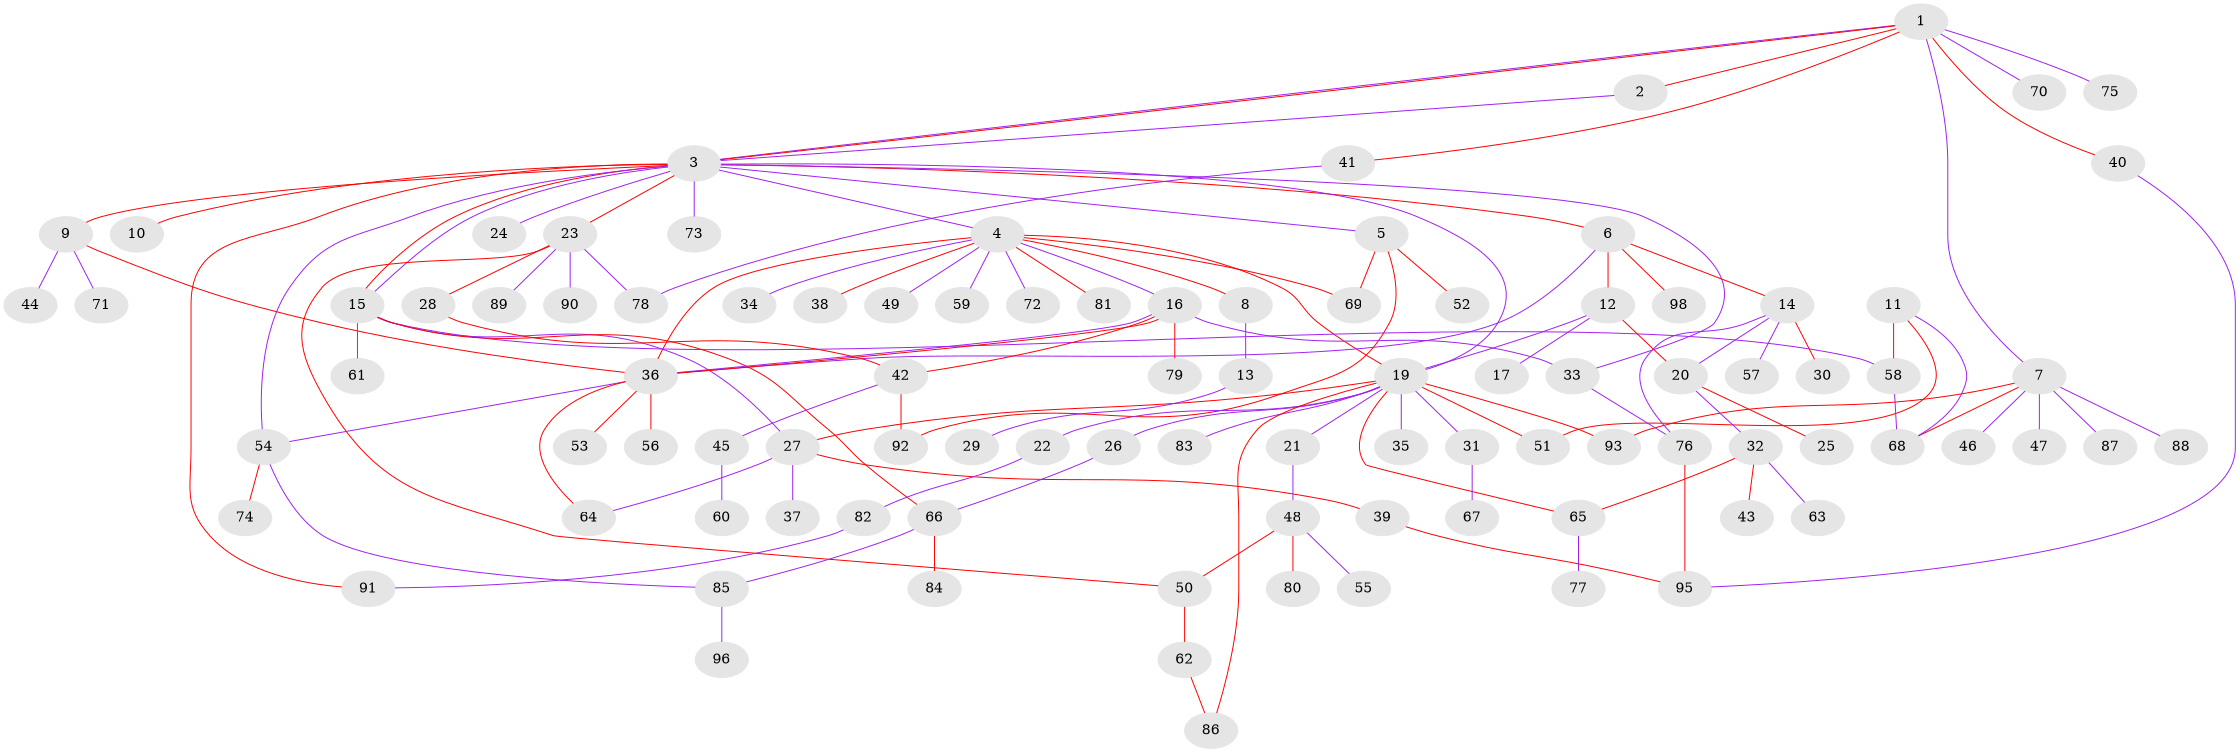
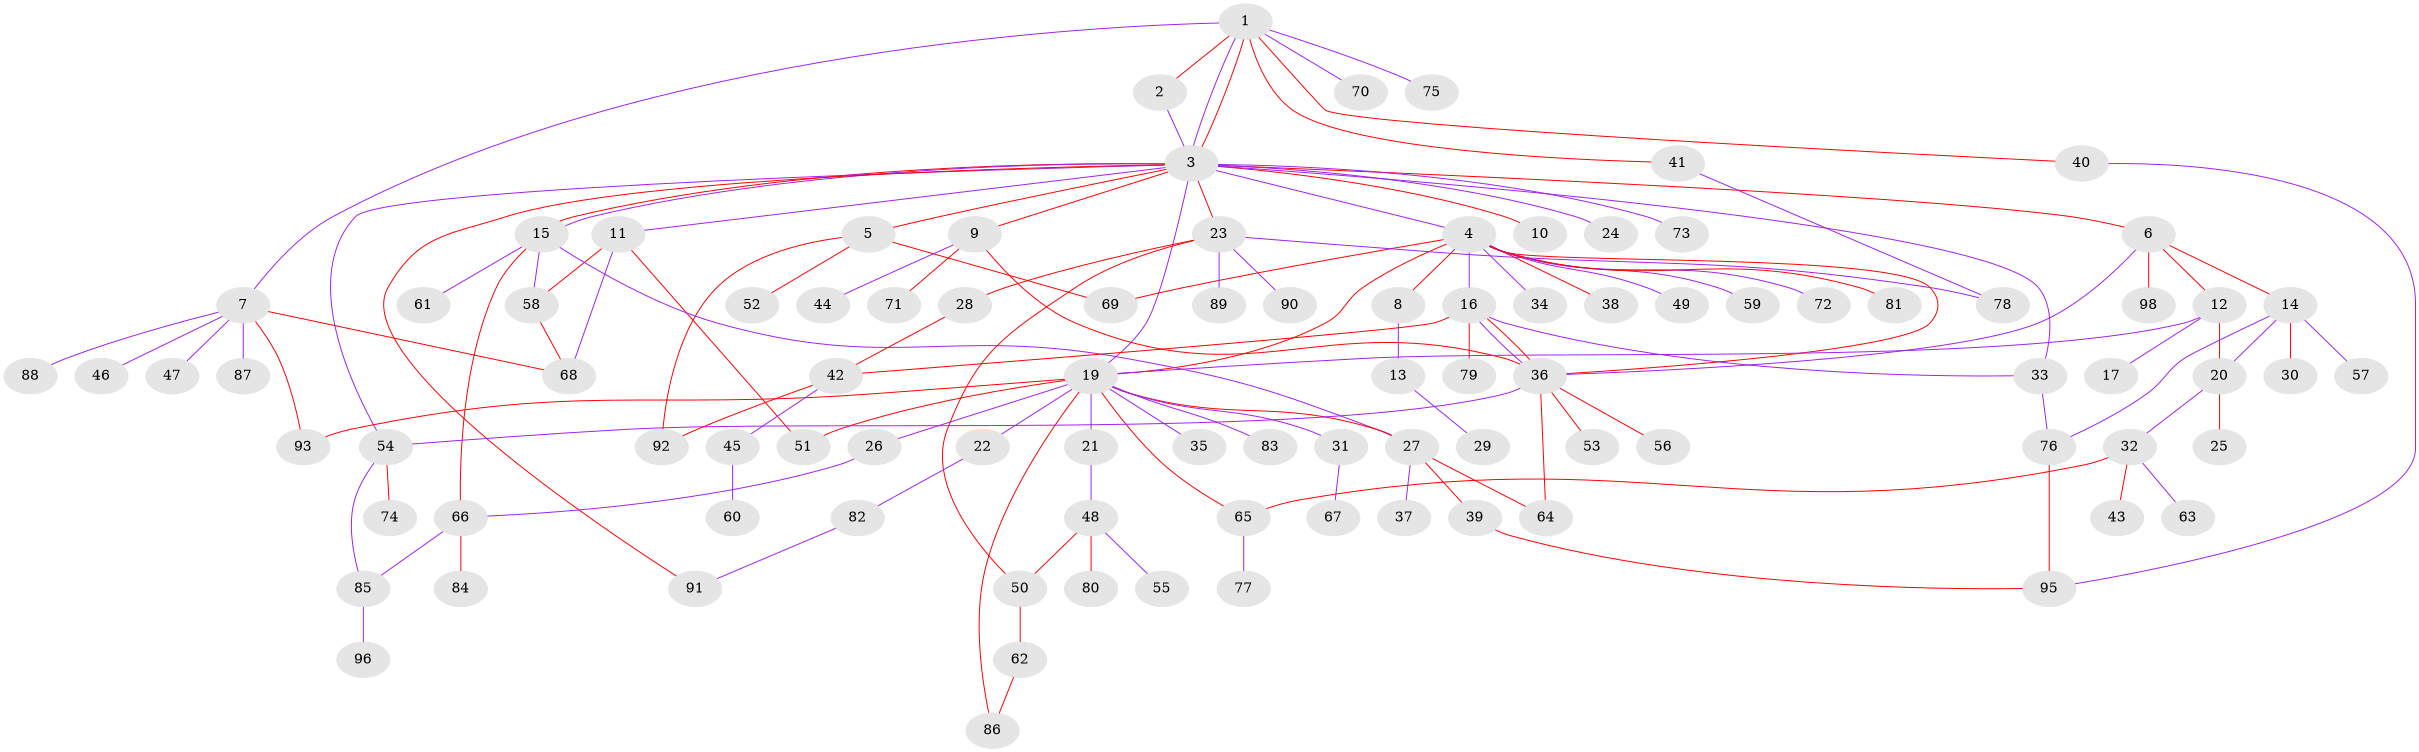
(1006, 196) -> (1030, 197)
none -> (905, 199)
(84, 270) -> (934, 270)
(1896, 420) -> (550, 341)
(693, 487) -> (1488, 487)
